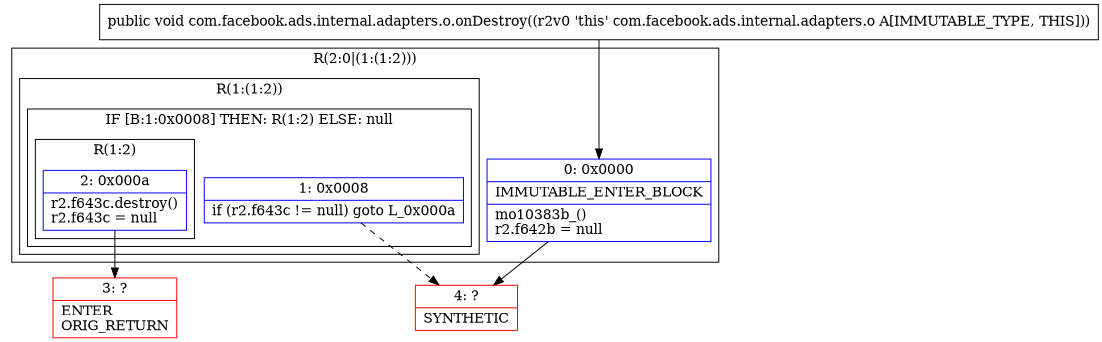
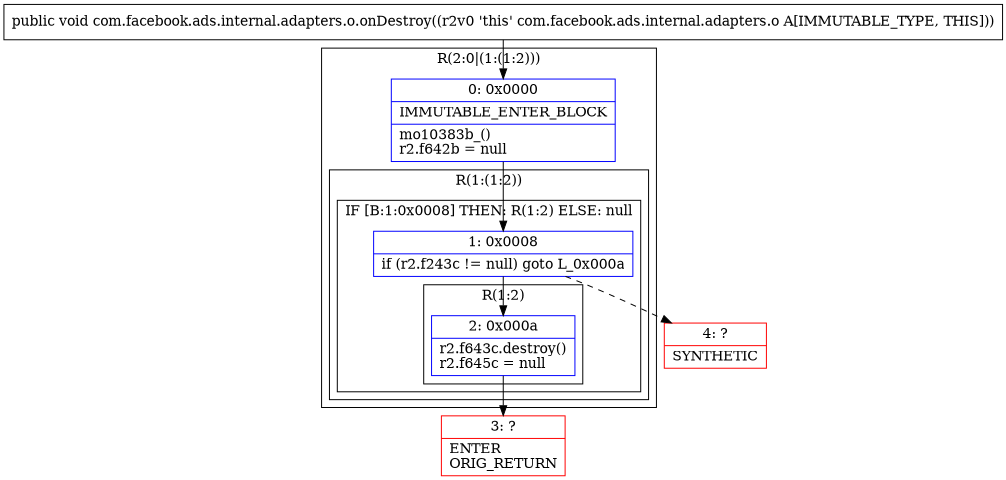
(334, 211) -> (503, 265)
(105, 218) -> (493, 364)
(531, 256) -> (503, 191)
none -> (503, 291)
